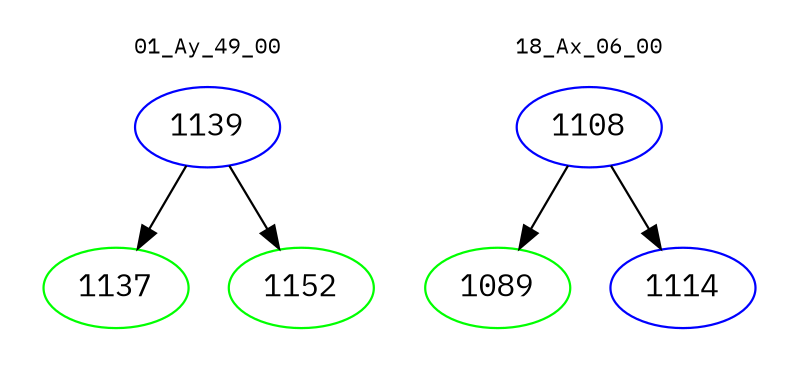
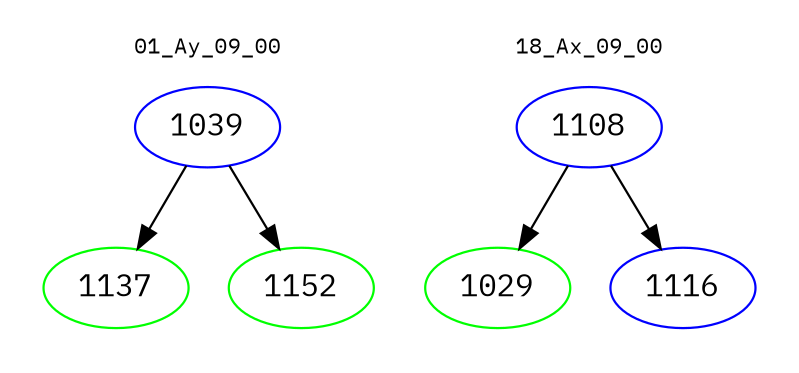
(209, 48) -> (209, 48)
(590, 48) -> (590, 48)
(208, 127) -> (208, 127)
(498, 288) -> (498, 288)
(683, 288) -> (683, 288)
